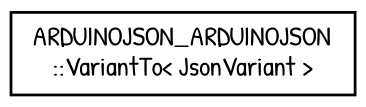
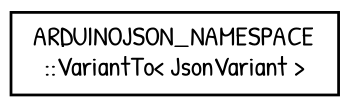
(183, 54) -> (175, 54)
